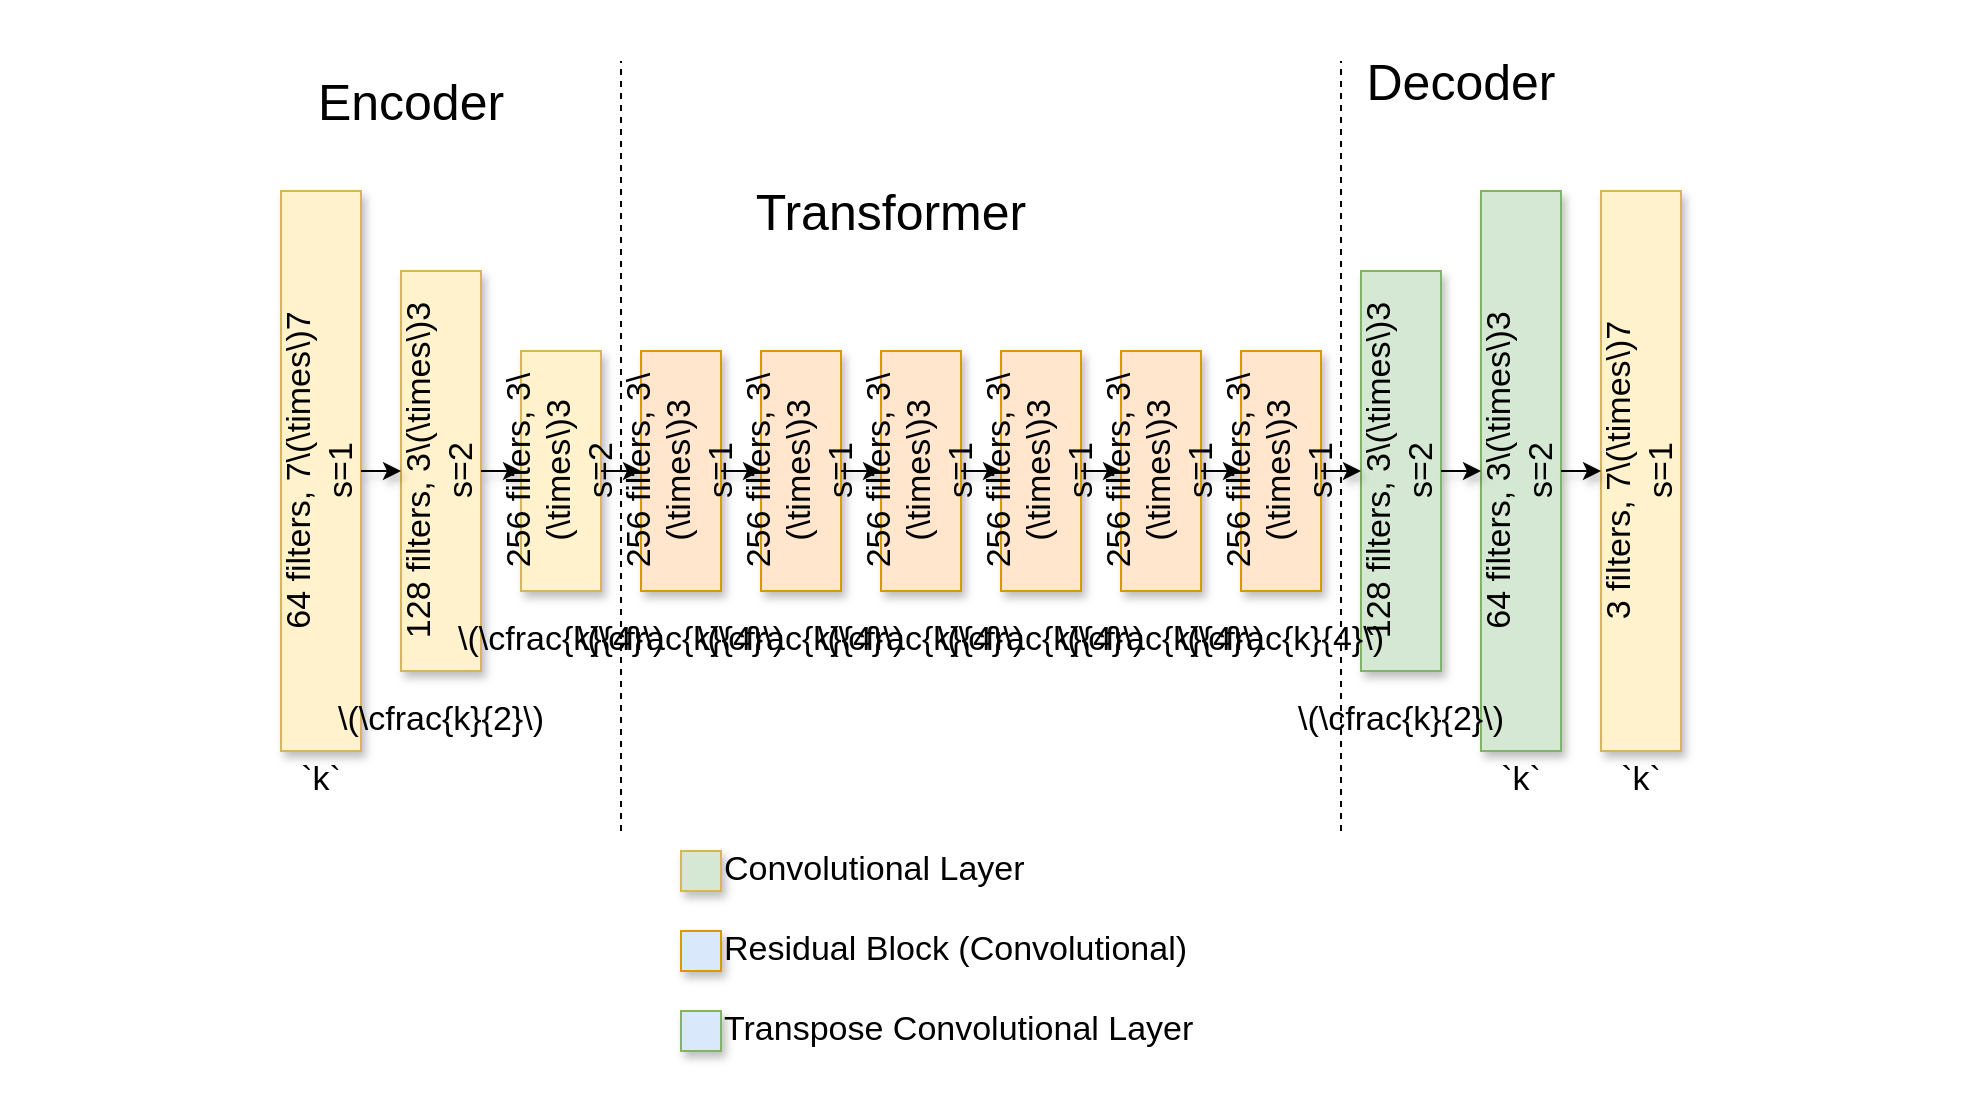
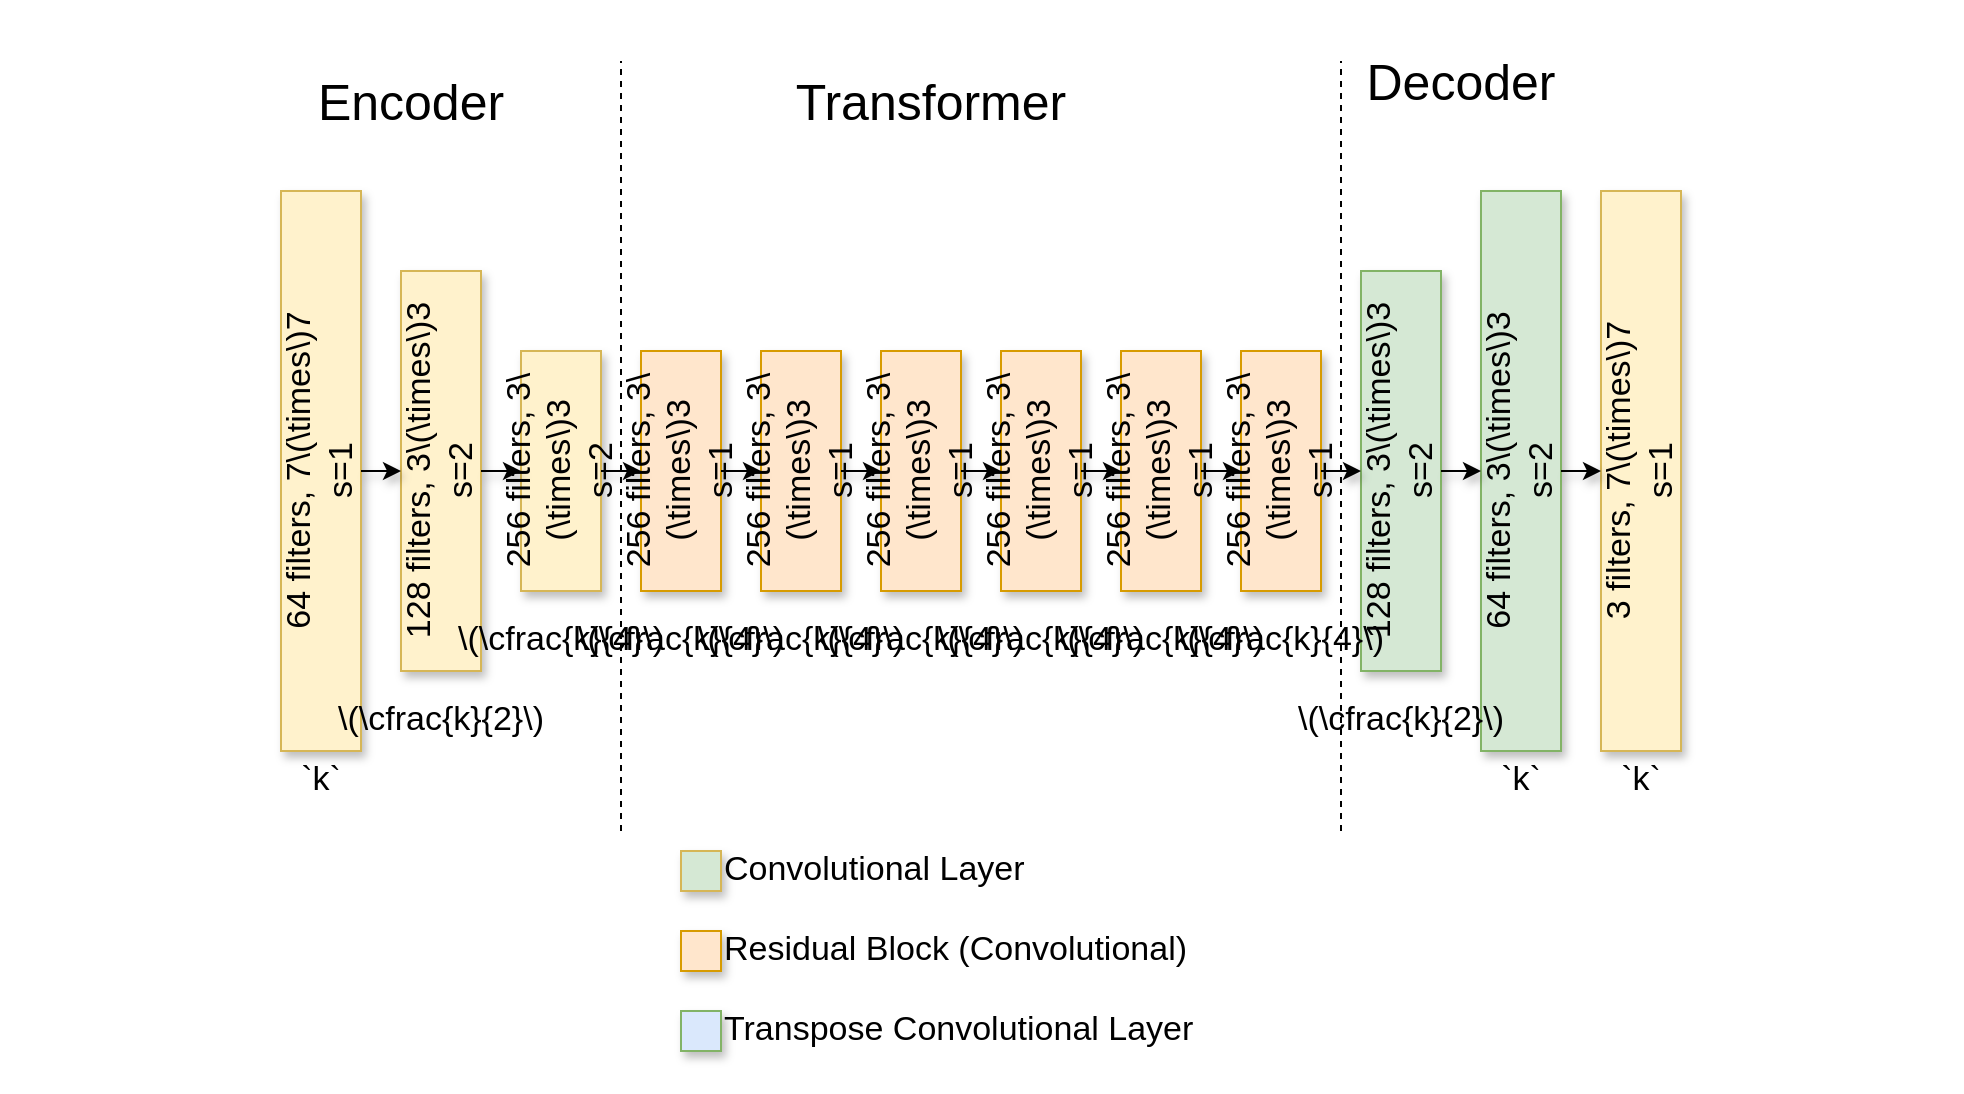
(891, 211) -> (931, 101)
(701, 951) -> (701, 951)
